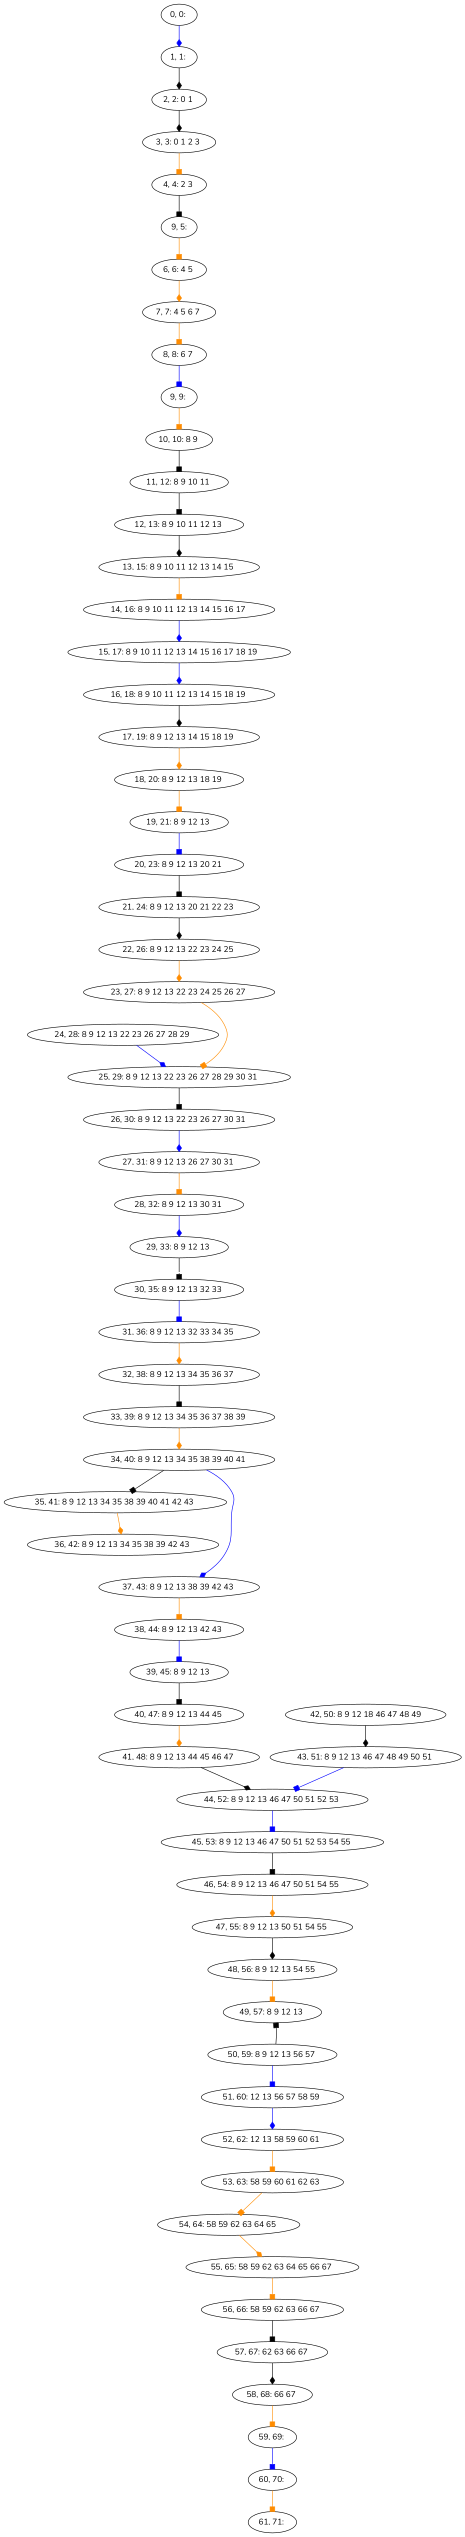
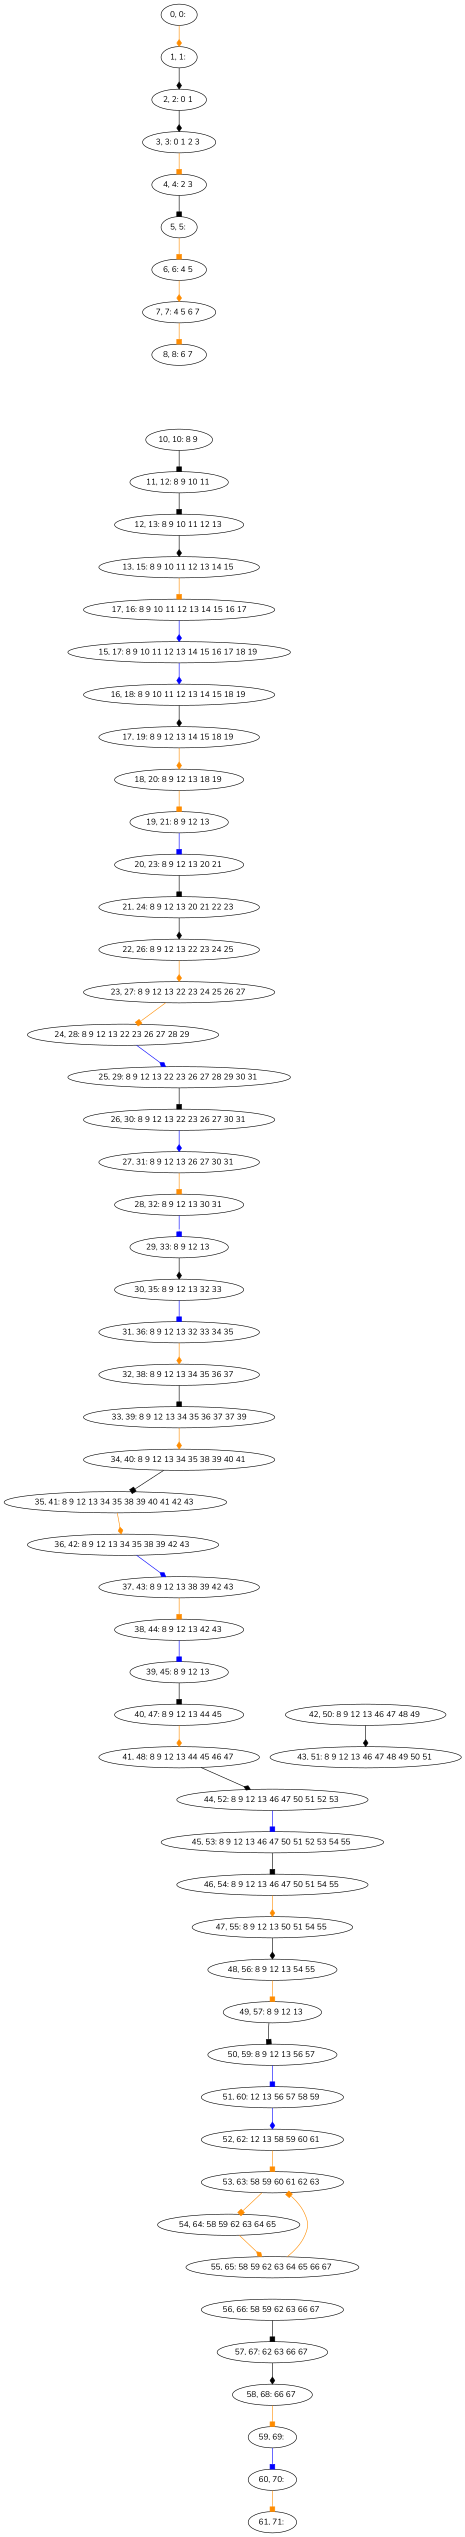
(179, 33) -> (179, 33)
(179, 227) -> (179, 227)
(179, 397) -> none
(179, 610) -> (179, 610)
(227, 1032) -> (154, 1012)
(179, 1223) -> (179, 1223)
(179, 1265) -> (179, 1265)
(179, 1417) -> (179, 1417)
(231, 1520) -> (148, 1564)
(366, 1715) -> (366, 1715)
(322, 1777) -> none
(276, 2037) -> (268, 2031)
(272, 2286) -> (307, 2228)
